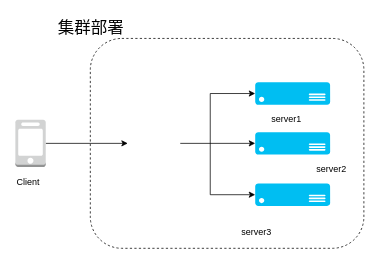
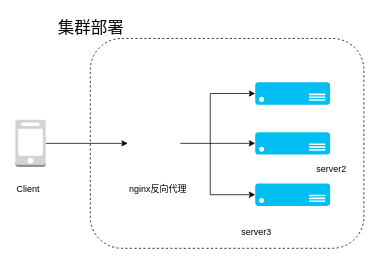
(293, 119) -> none
(34, 182) -> (34, 189)
none -> (162, 189)
